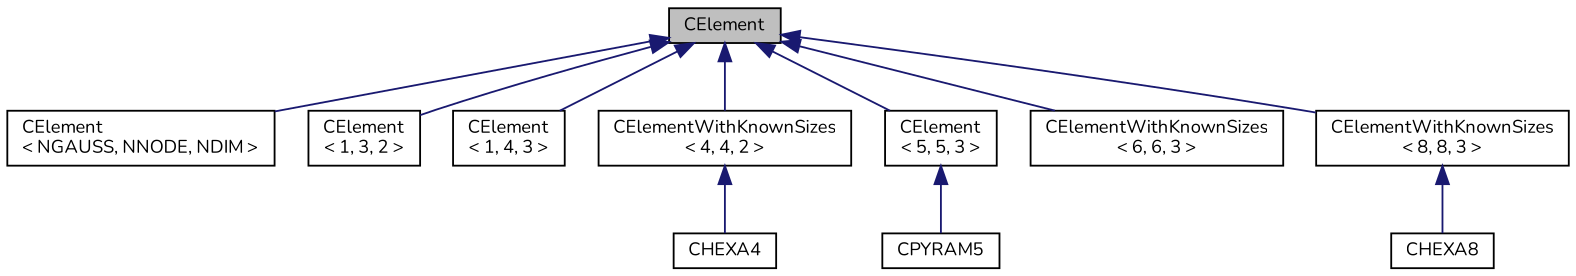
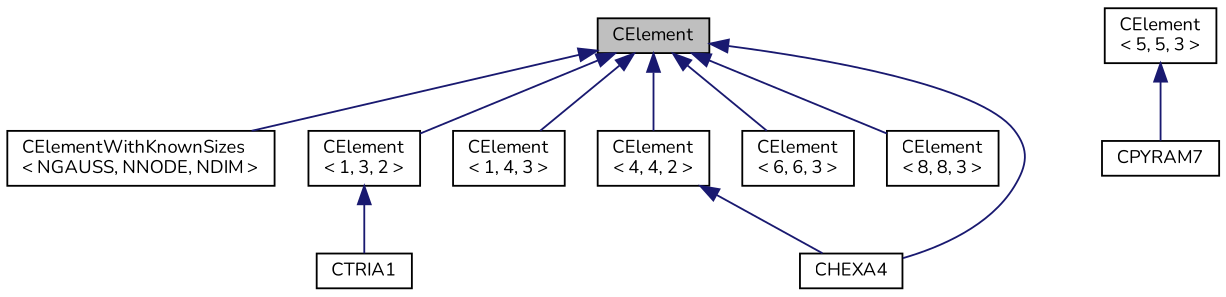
(831, 81) -> (971, 101)
(141, 138) -> (141, 158)
(725, 138) -> (654, 158)
(1157, 138) -> (798, 158)
(1442, 138) -> (943, 158)
(941, 251) -> (1161, 158)
(1442, 251) -> none
none -> (364, 271)
